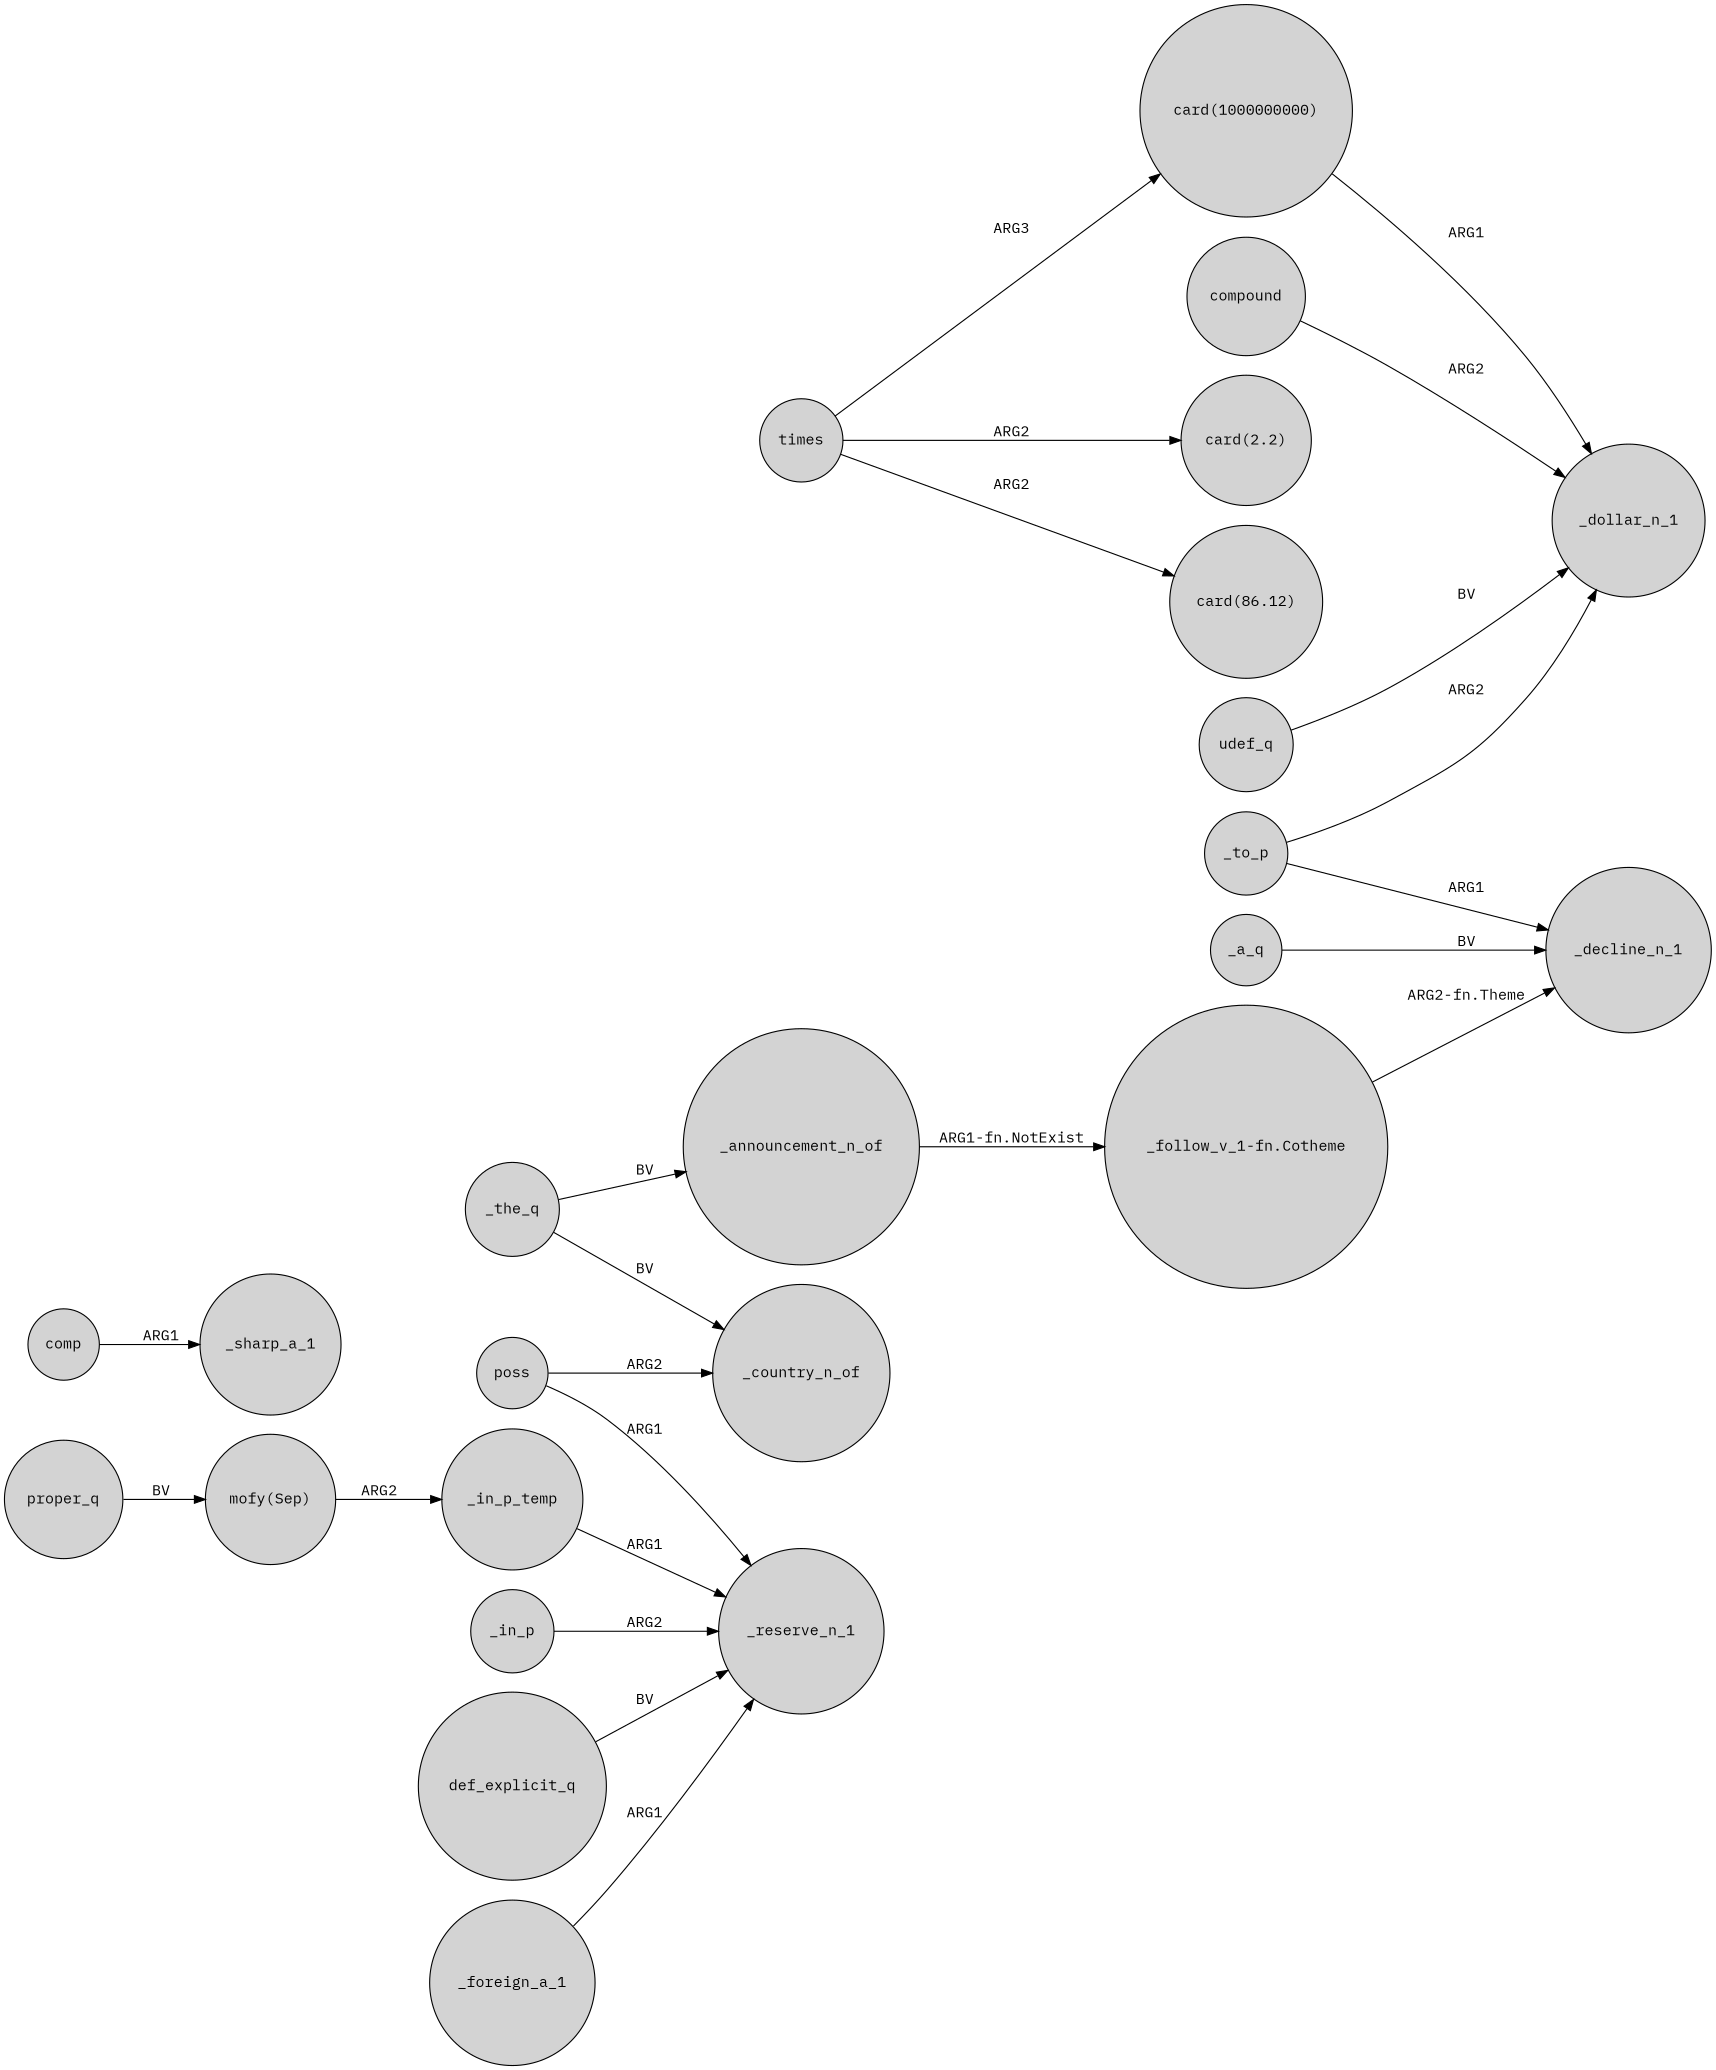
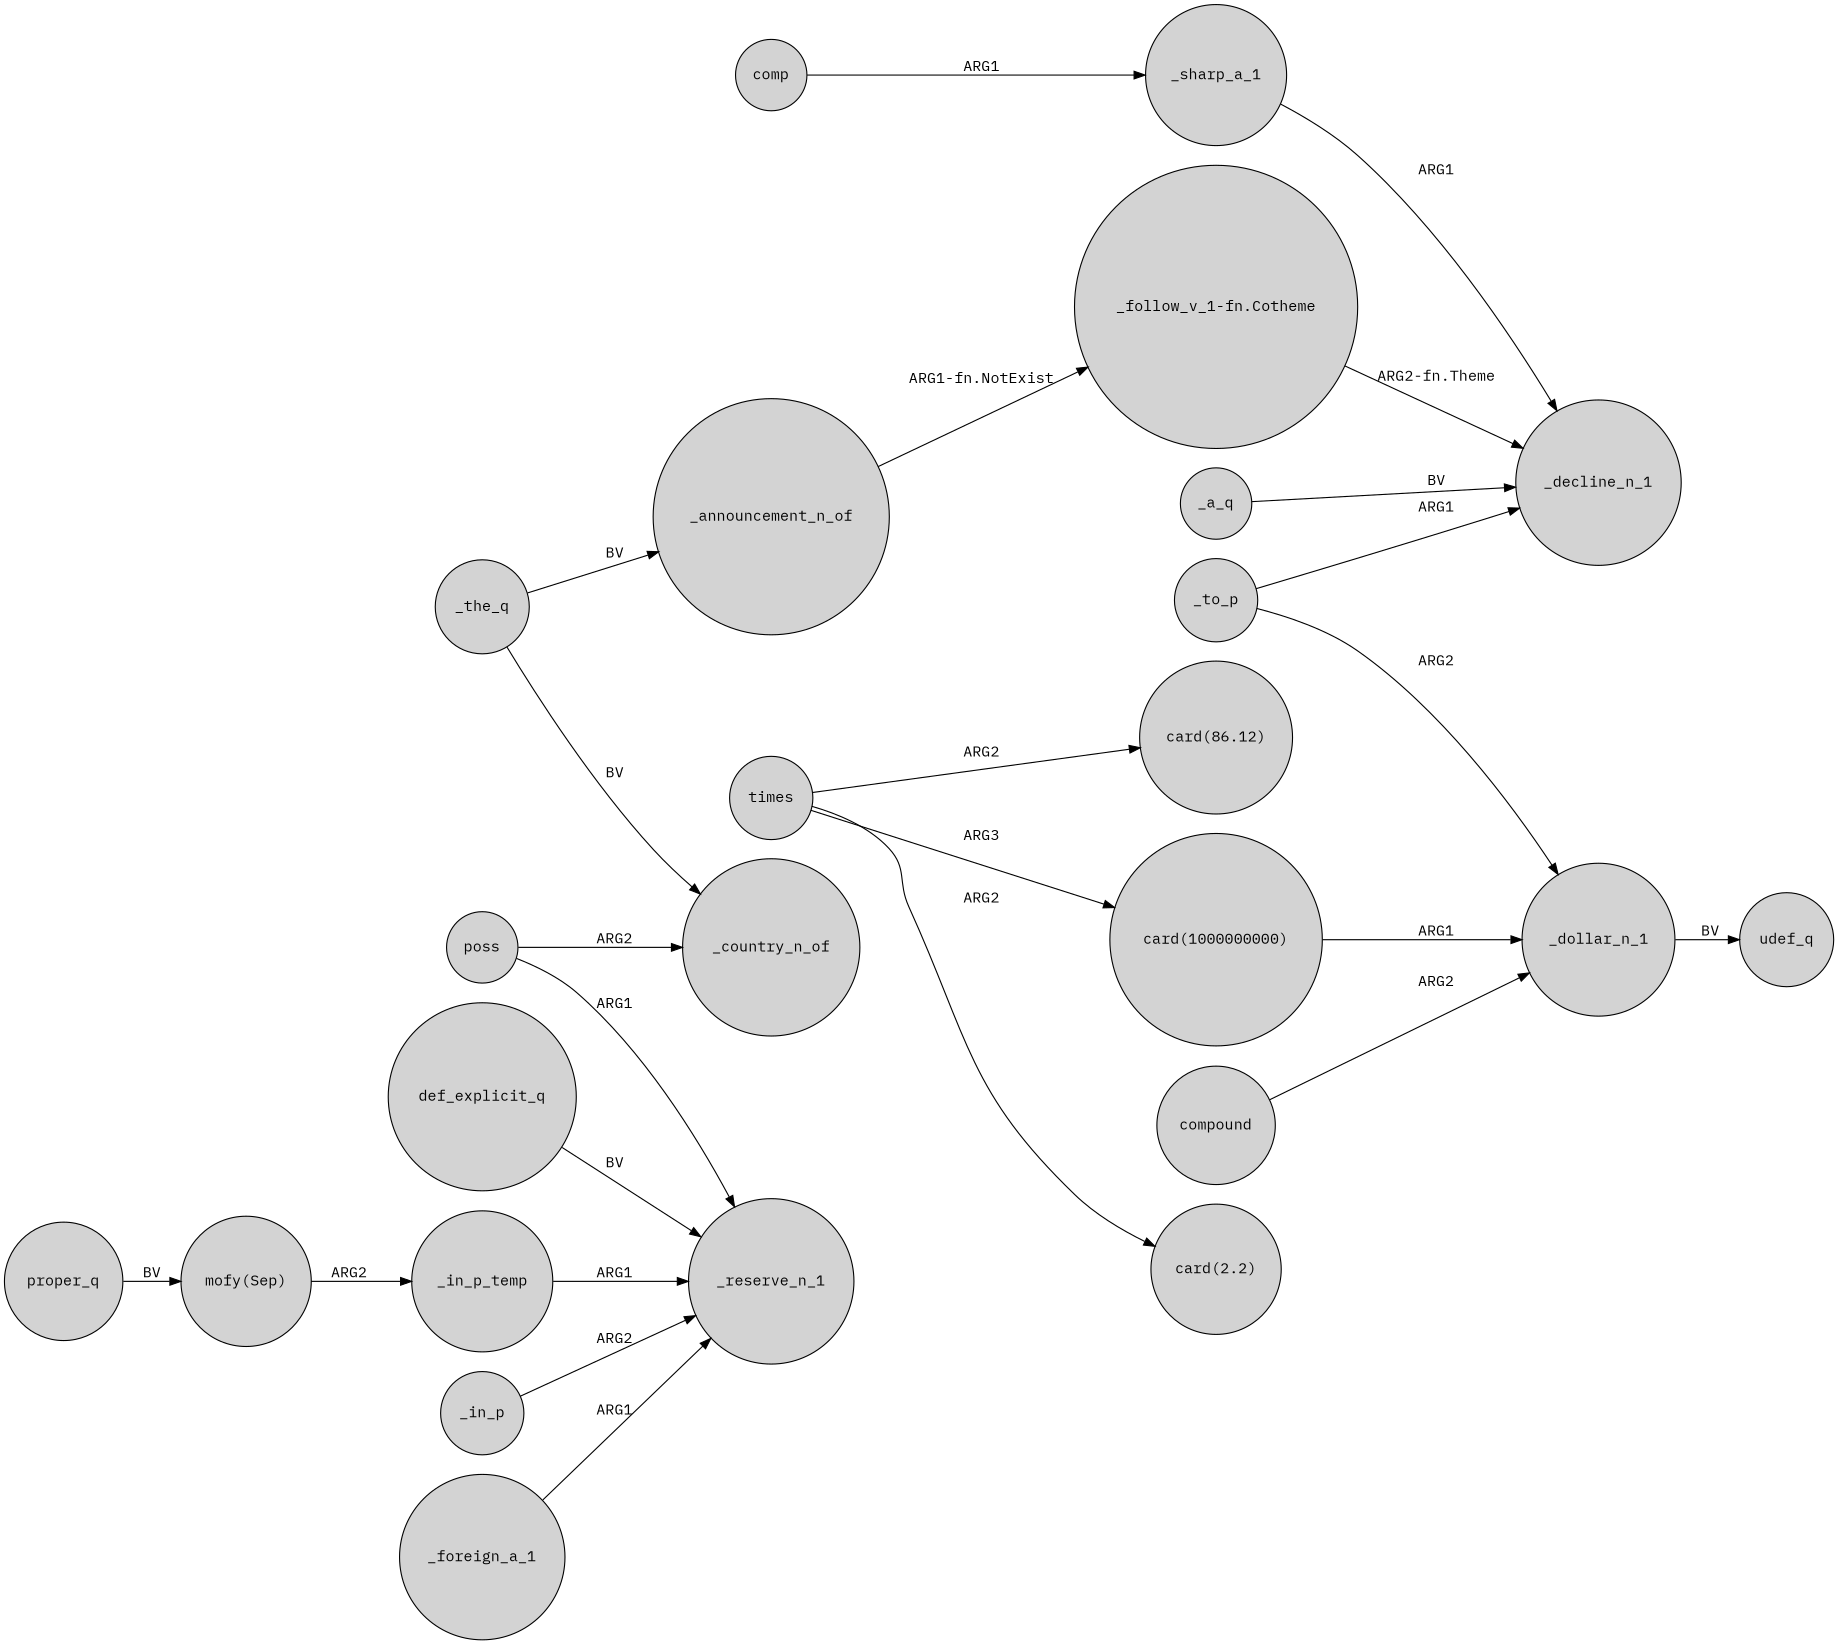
none -> (1434, 235)
(1431, 663) -> (1702, 940)
